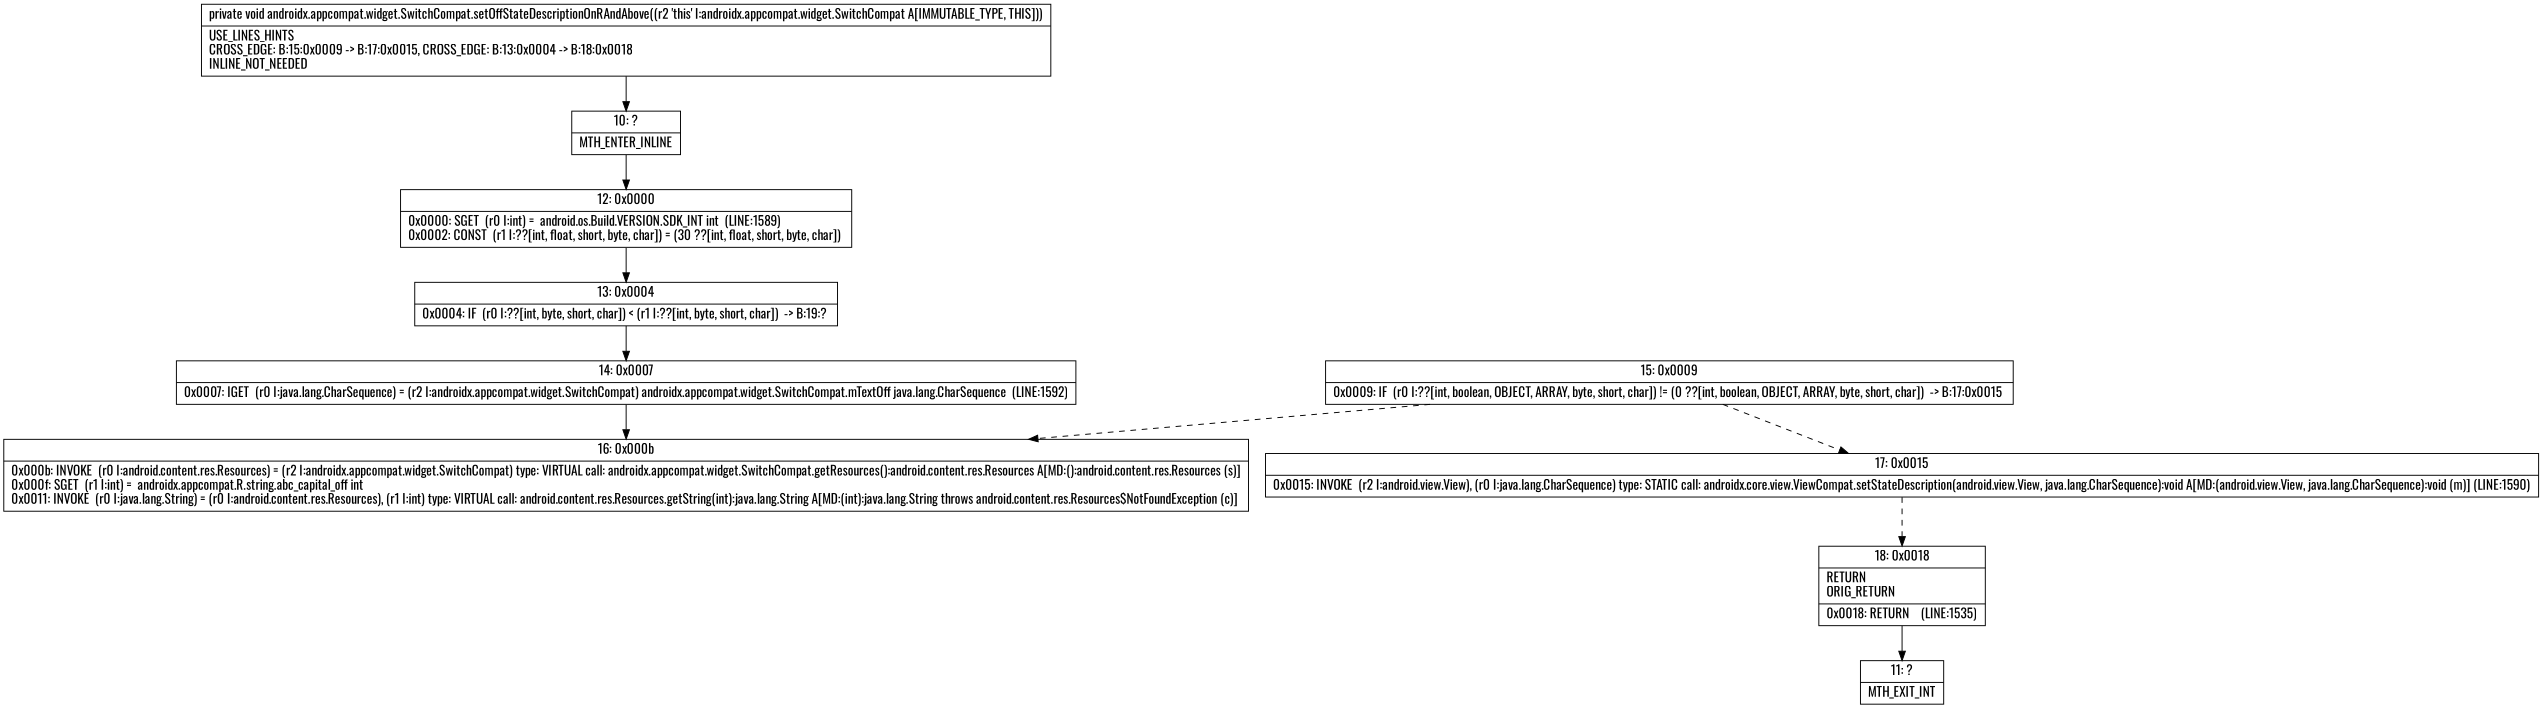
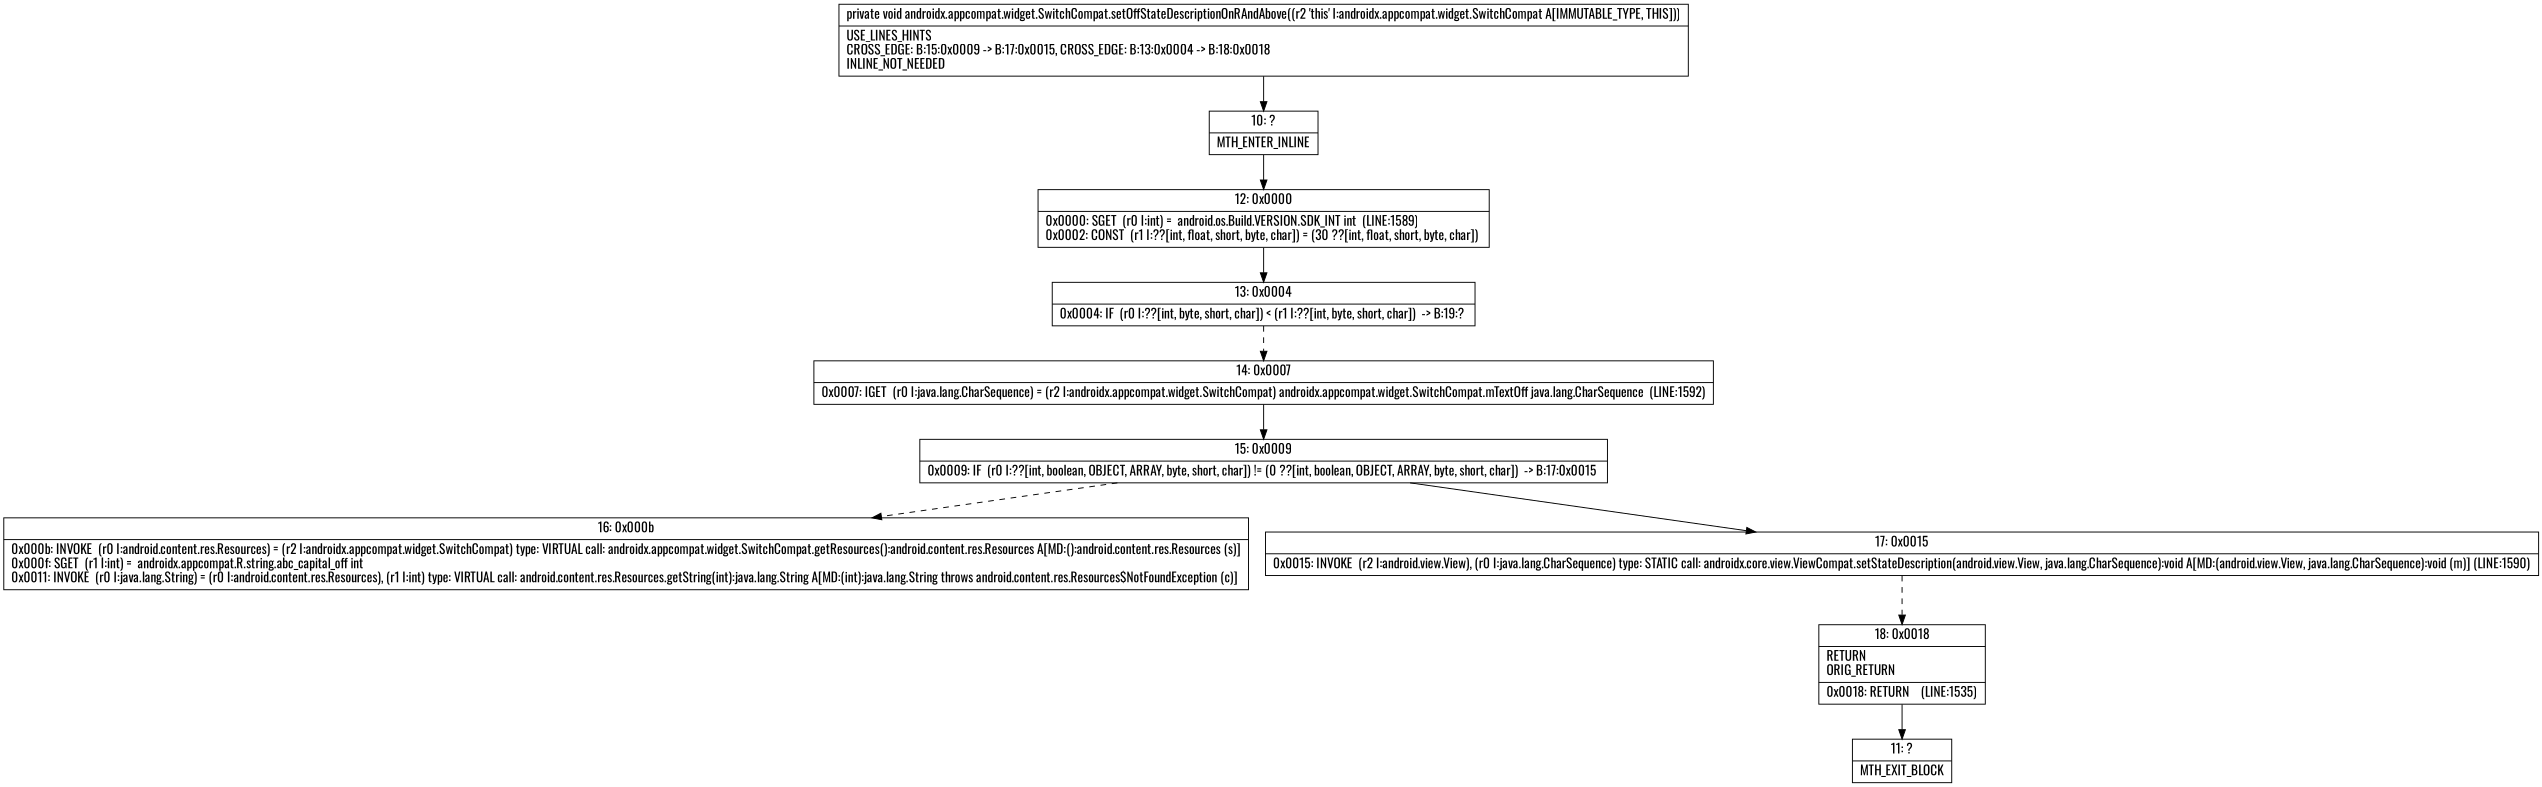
(626, 339) -> (1264, 339)
(626, 417) -> (1264, 417)
(1781, 427) -> (1578, 507)
(1902, 693) -> (1902, 771)
